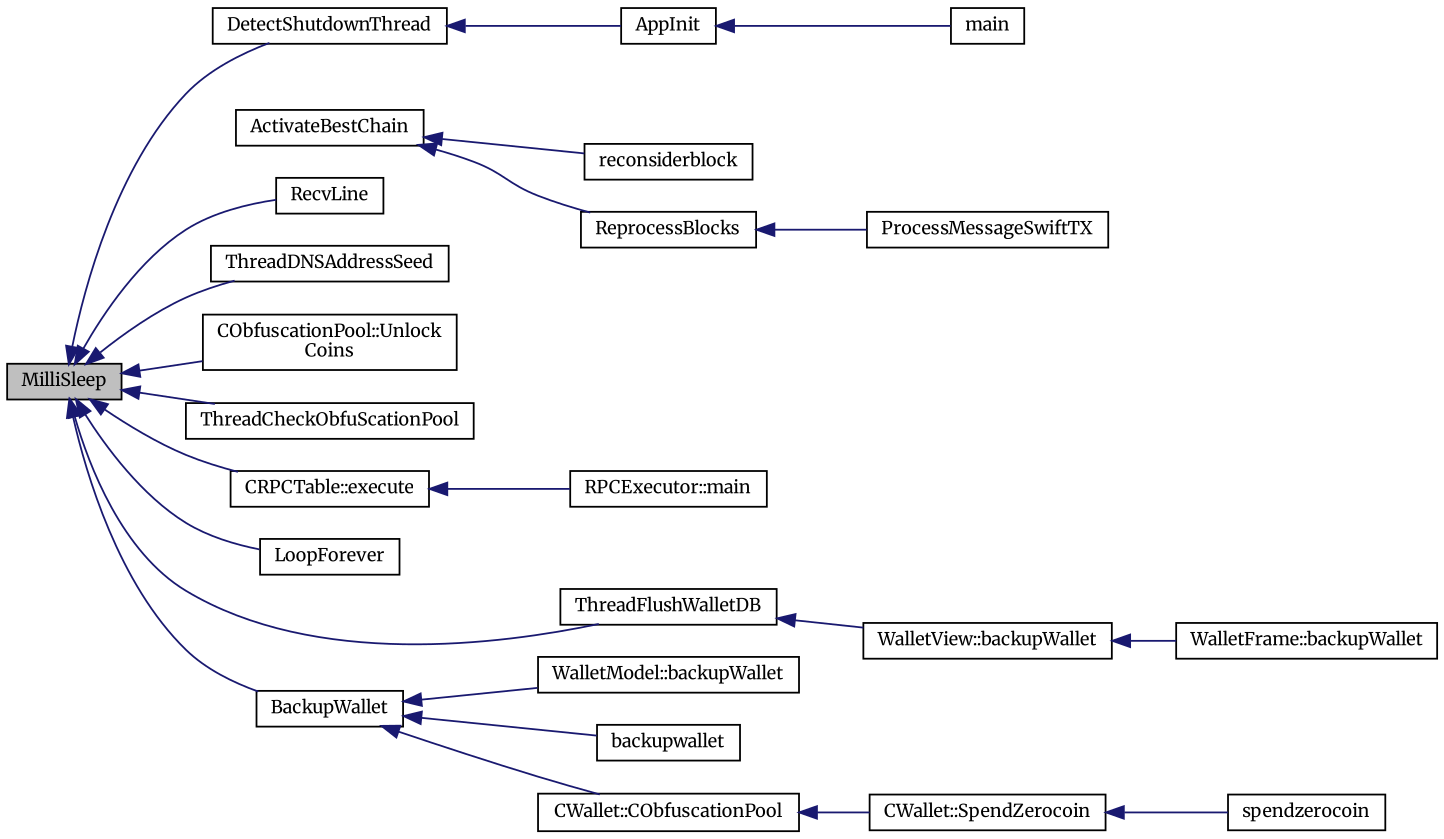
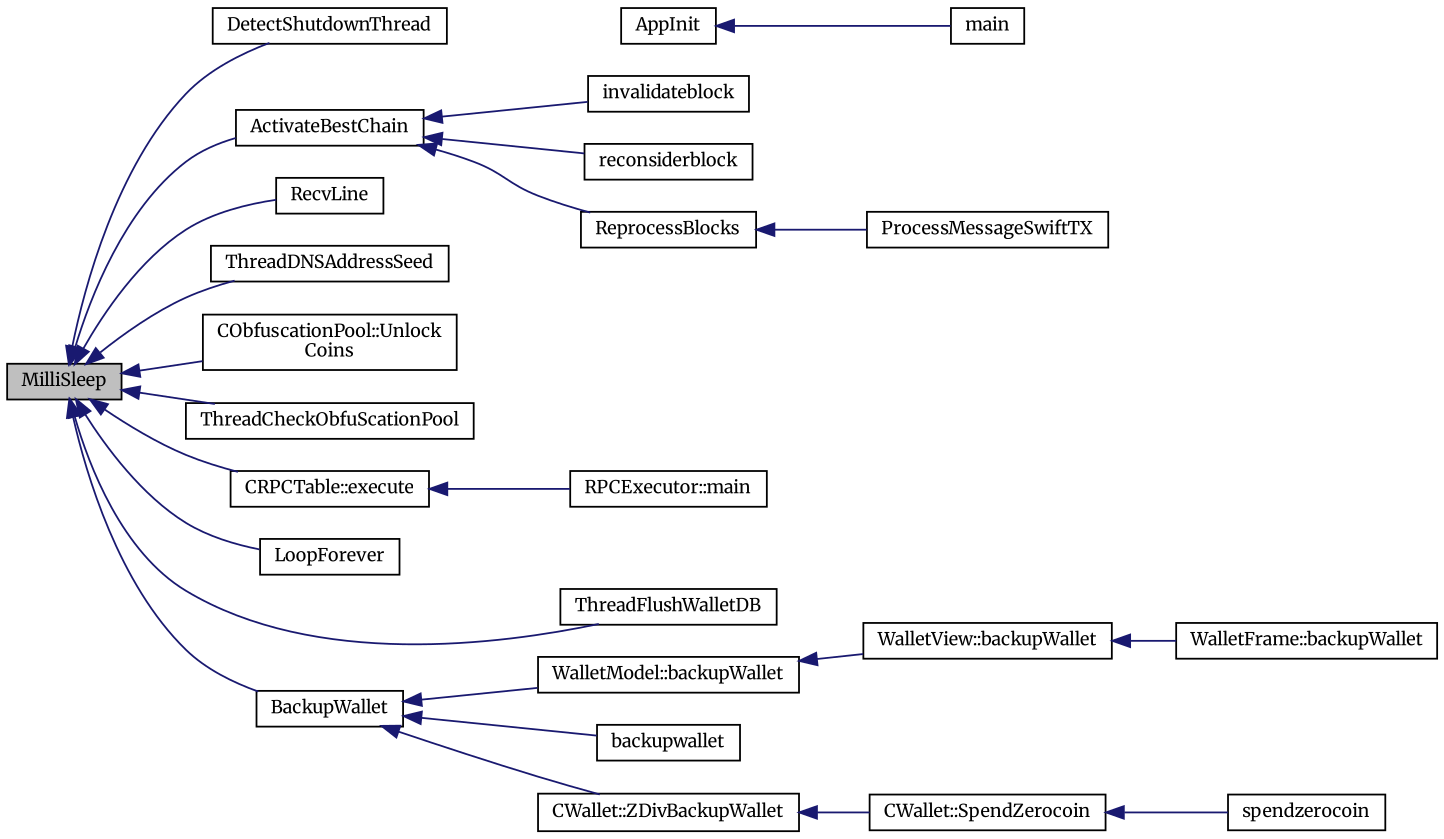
(543, 26) -> none
none -> (669, 94)
none -> (132, 222)
(829, 624) -> (840, 657)
(669, 812) -> (669, 812)
